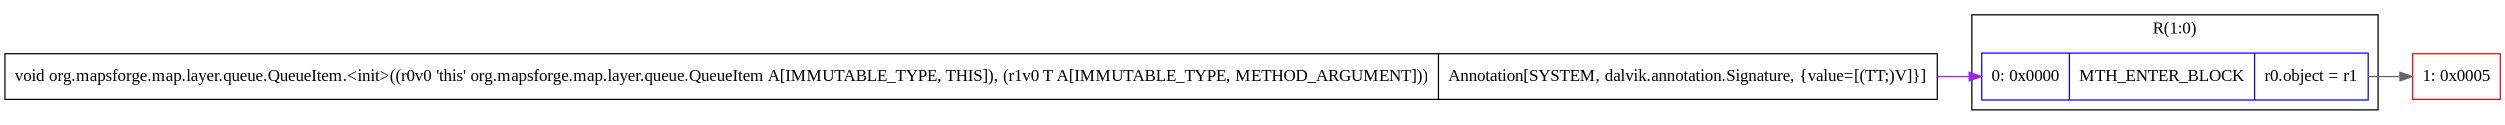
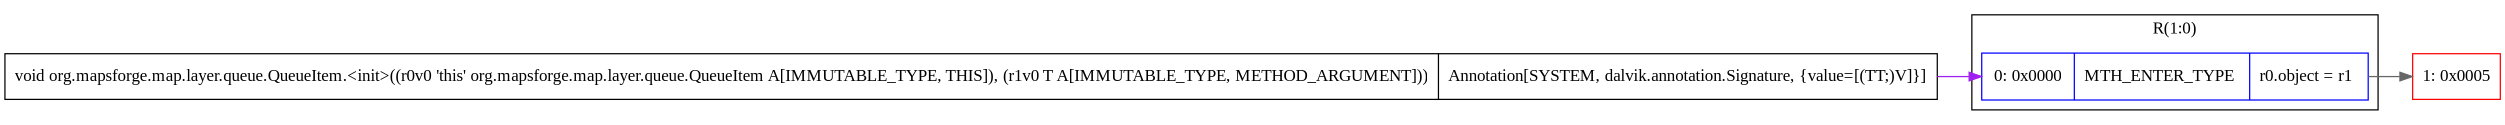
(2162, 76) -> (2160, 76)
